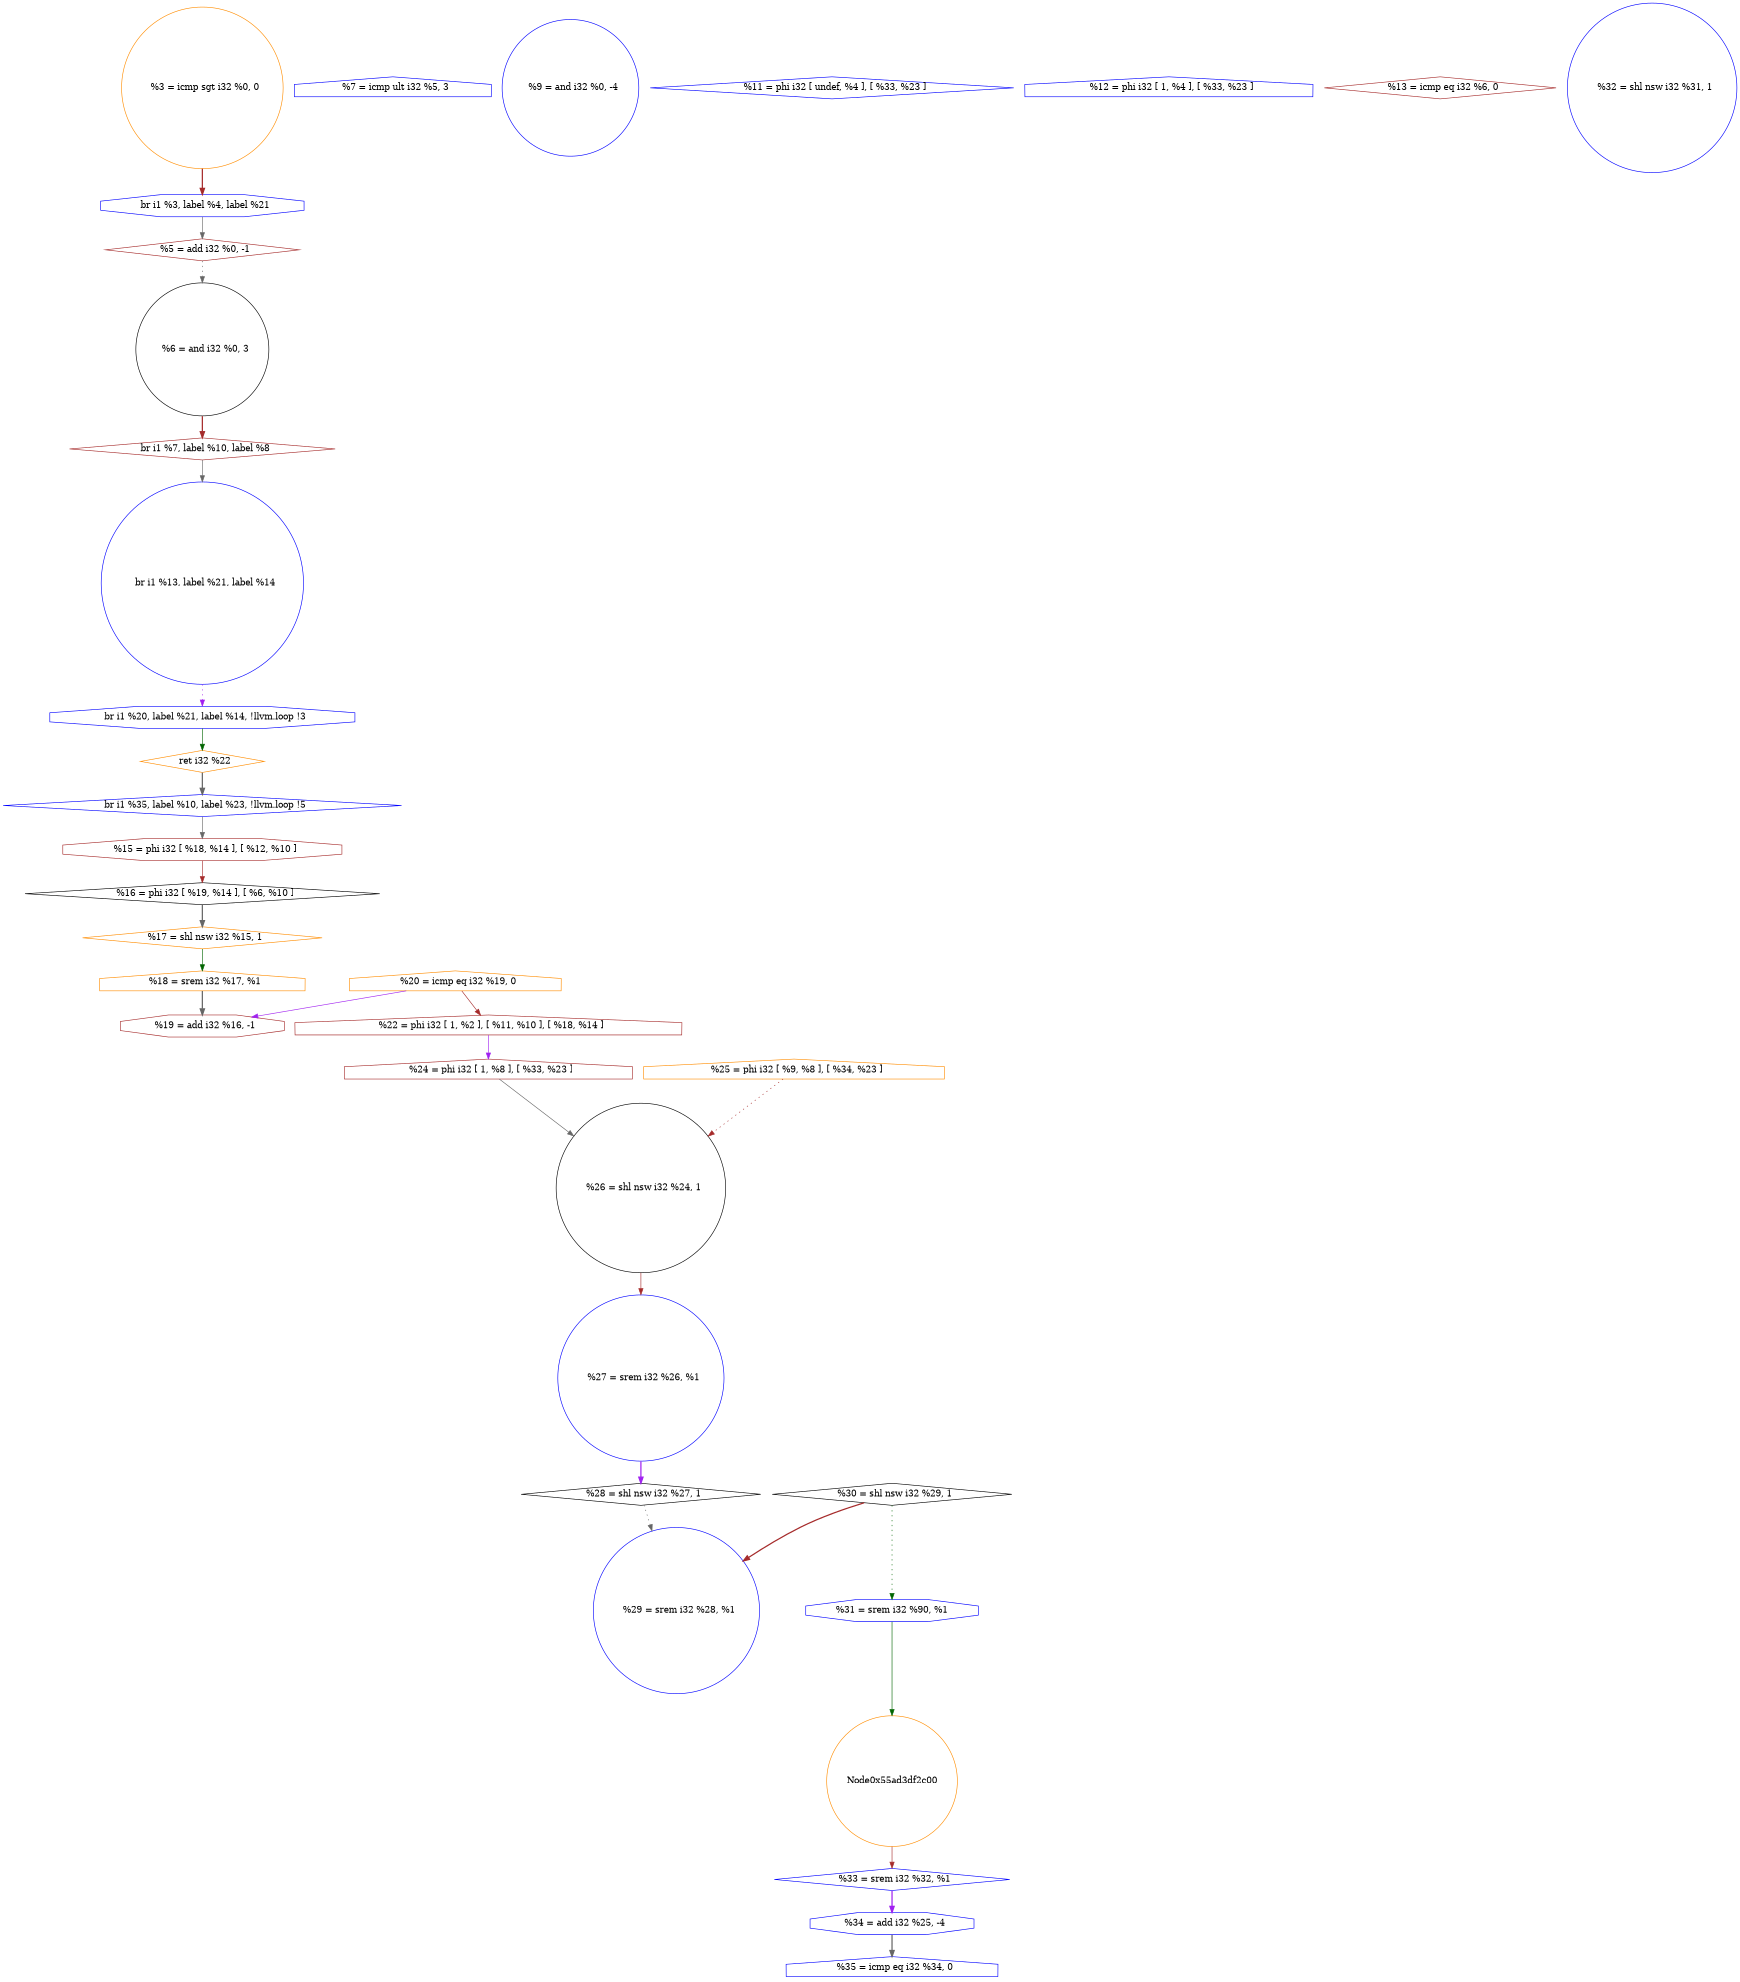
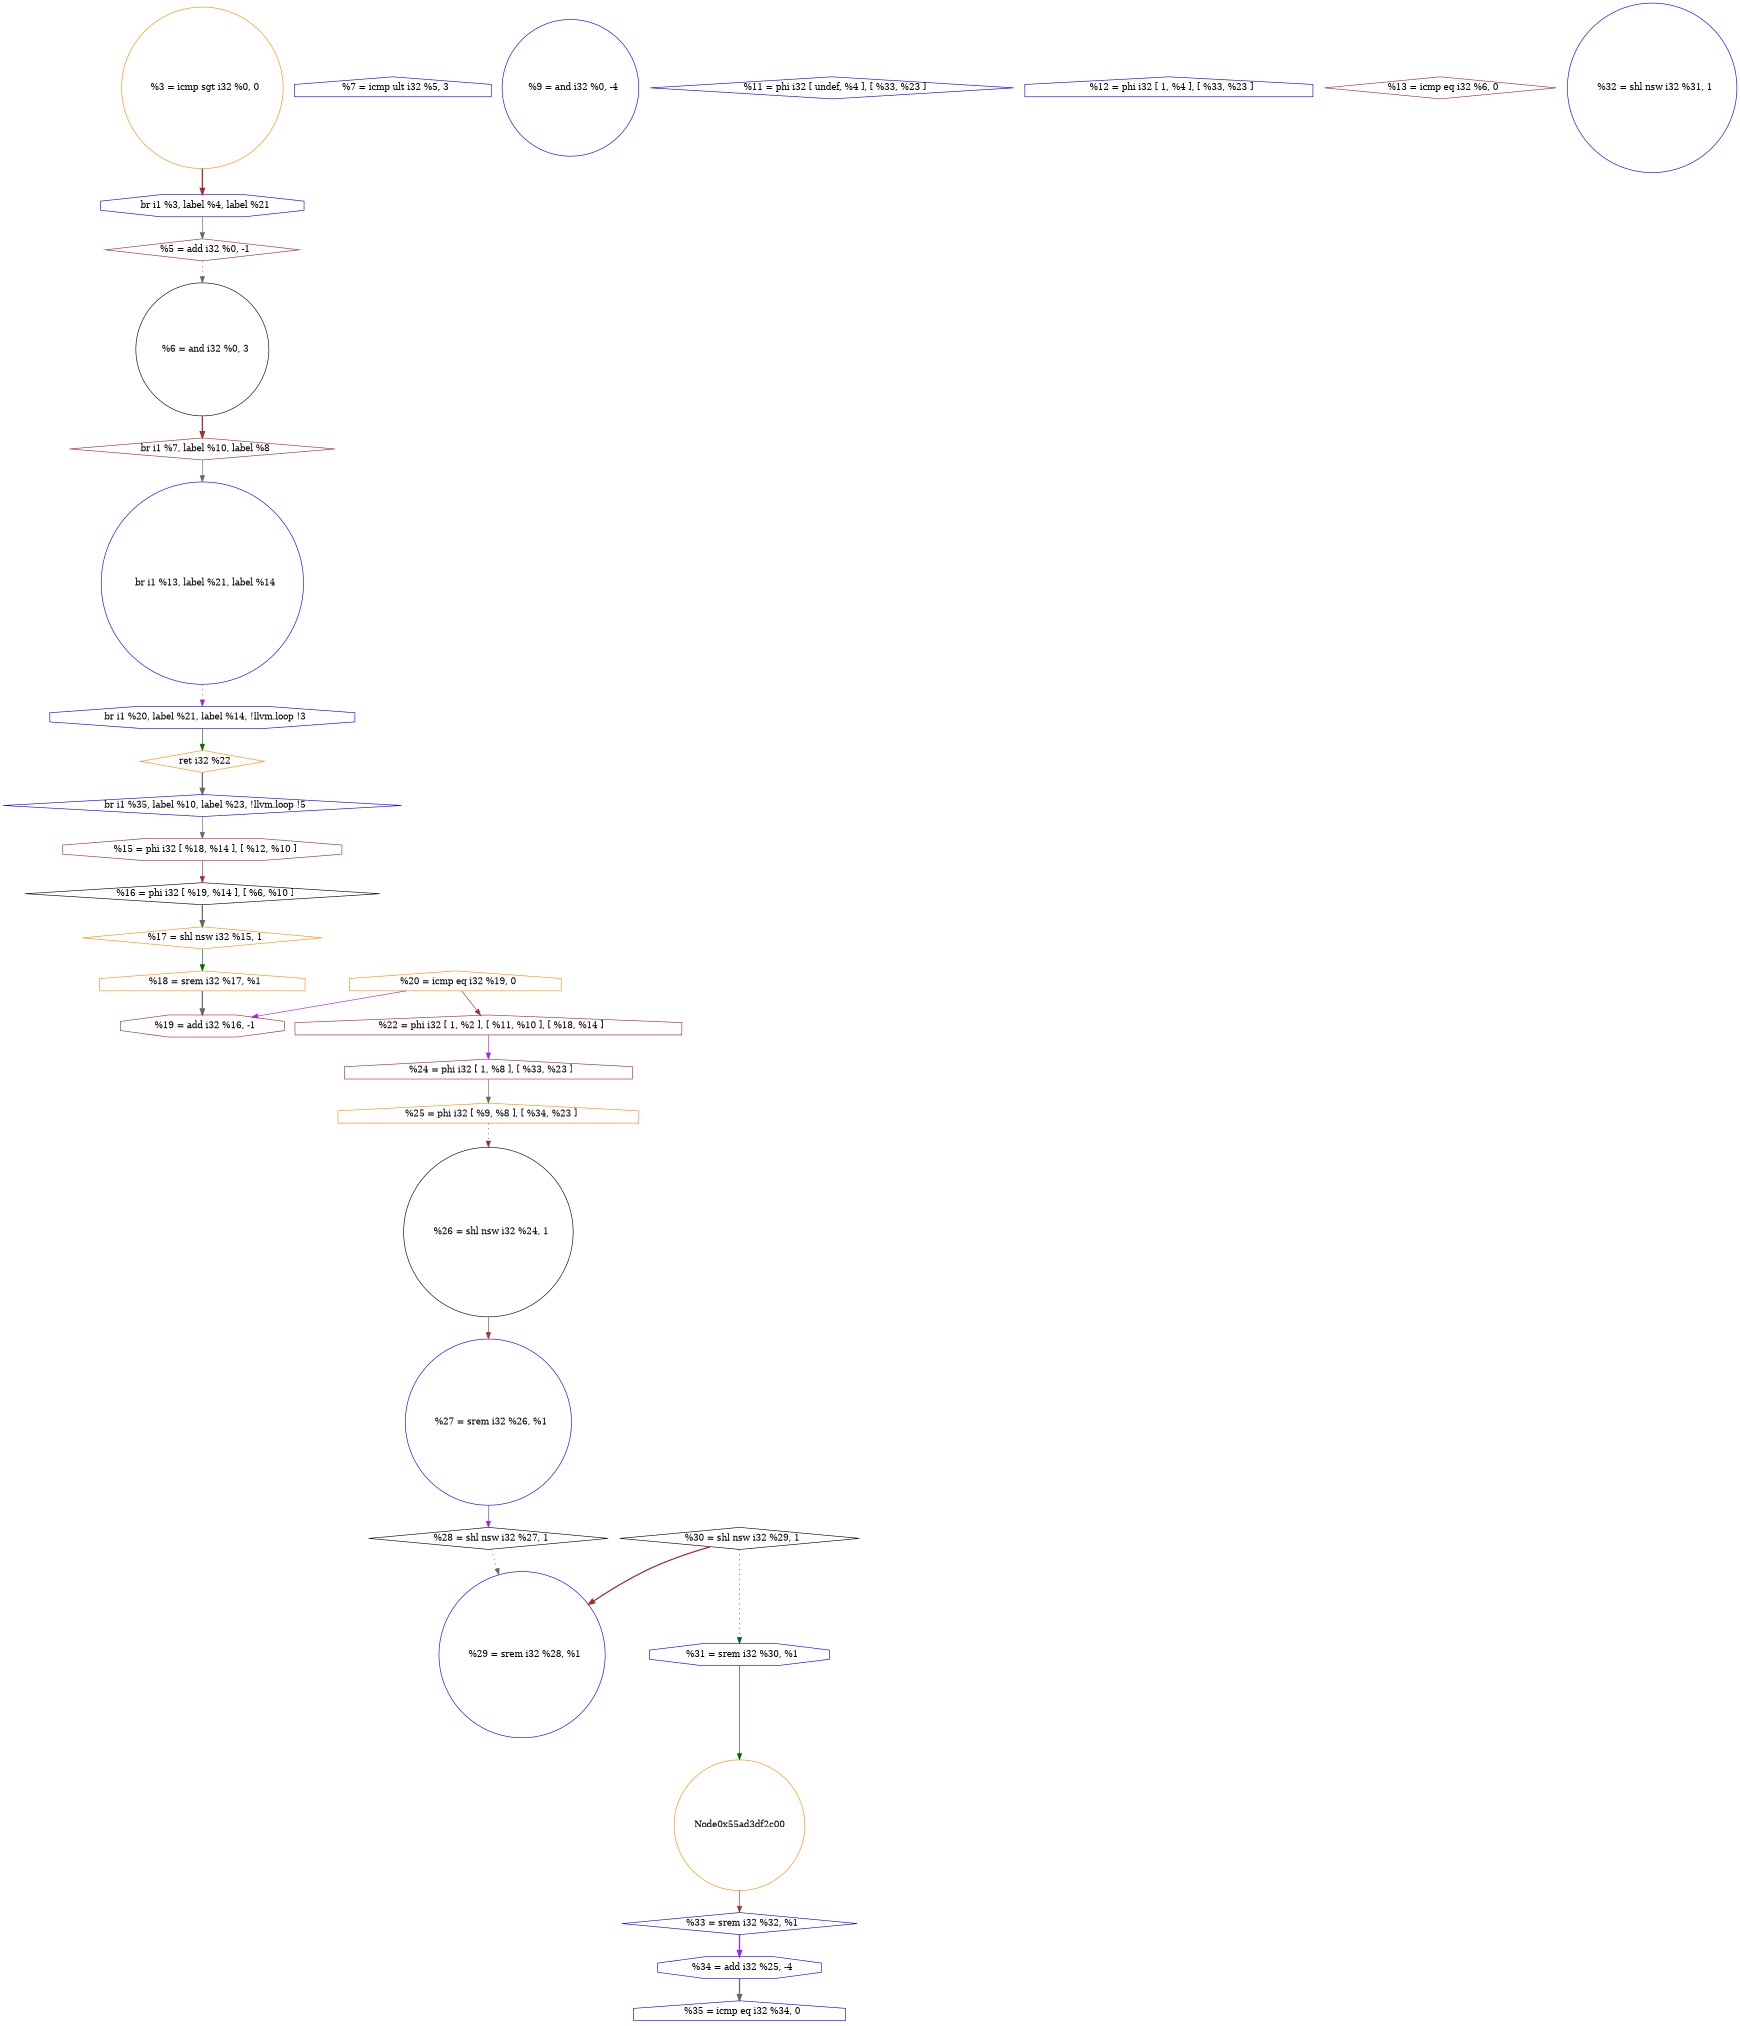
(534, 1106) -> (488, 1088)
(641, 1469) -> (488, 1513)
(892, 1611) -> (740, 1655)
